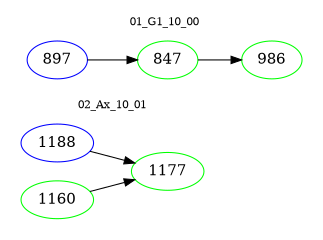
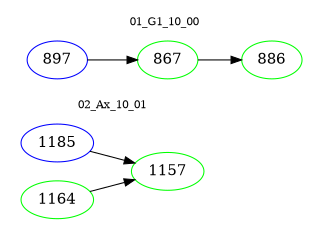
(168, 60) -> (168, 60)
(272, 60) -> (272, 60)
(57, 143) -> (57, 143)
(168, 171) -> (168, 171)
(57, 200) -> (57, 200)
